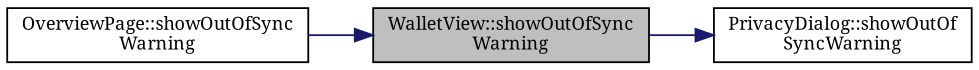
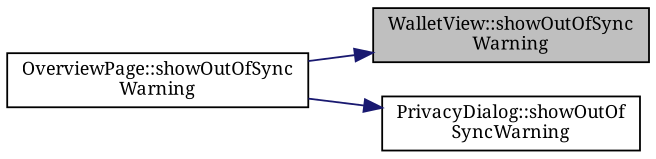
(672, 35) -> (336, 102)
